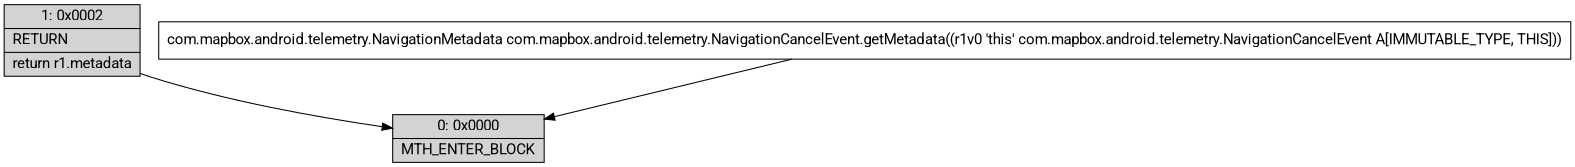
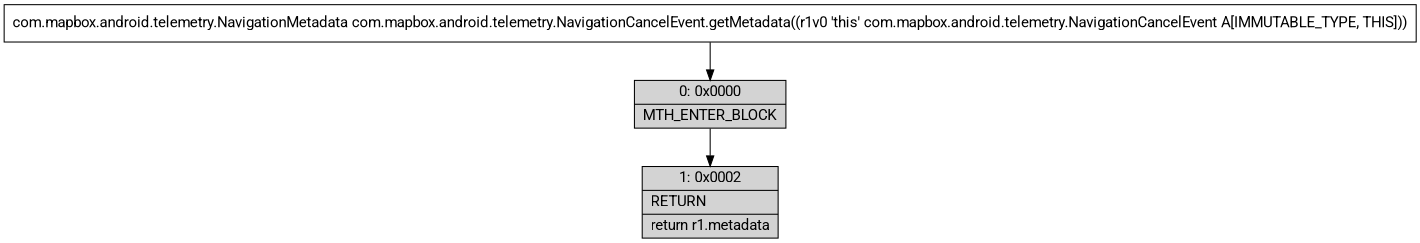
(260, 105) -> (710, 142)
